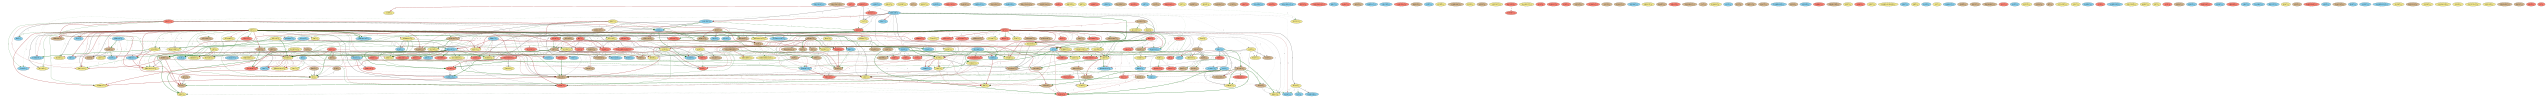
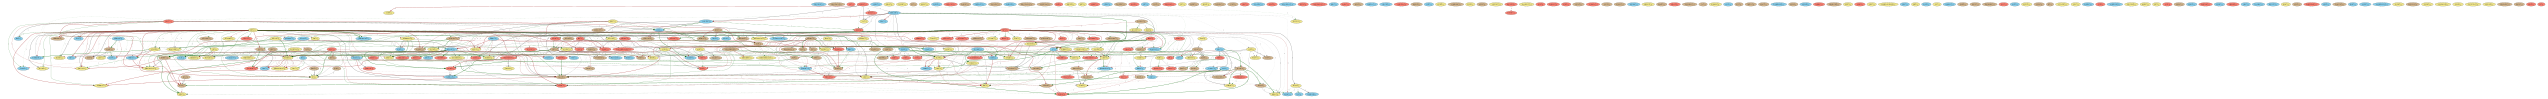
(976, 53) -> (986, 64)
